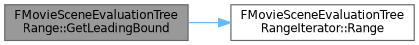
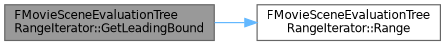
(96, 23) -> (110, 23)
